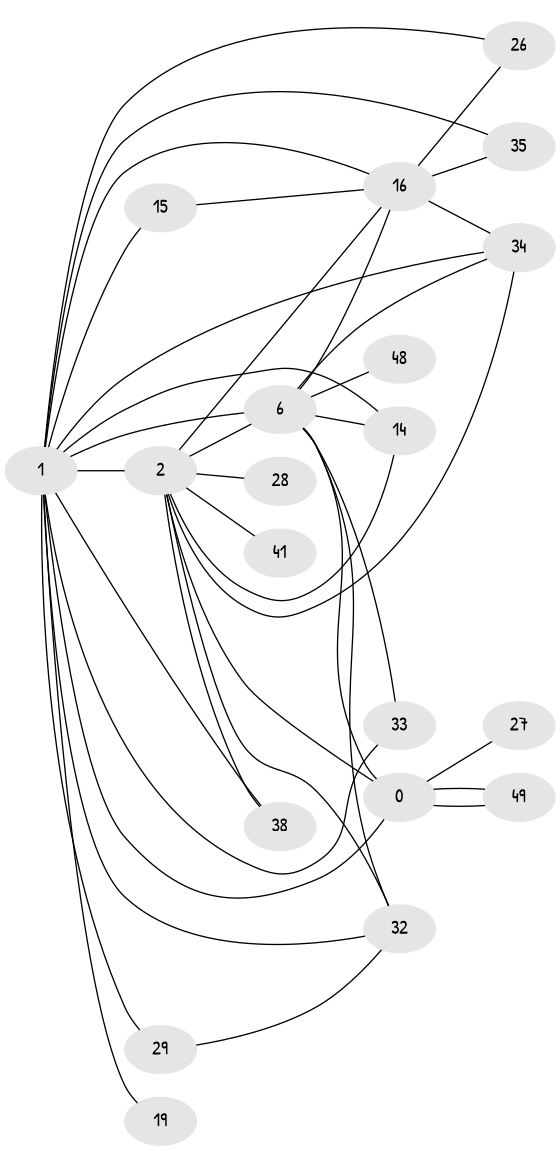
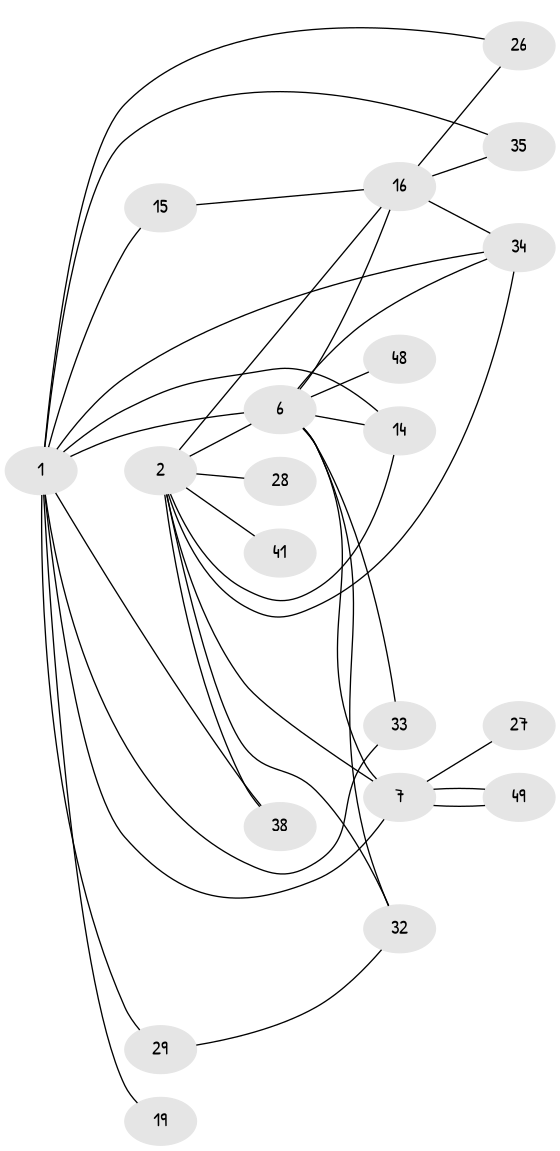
(114, 185) -> none
(101, 471) -> none
(400, 797) -> (400, 797)
(88, 824) -> none
